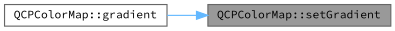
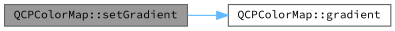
(182, 15) -> (202, 15)
